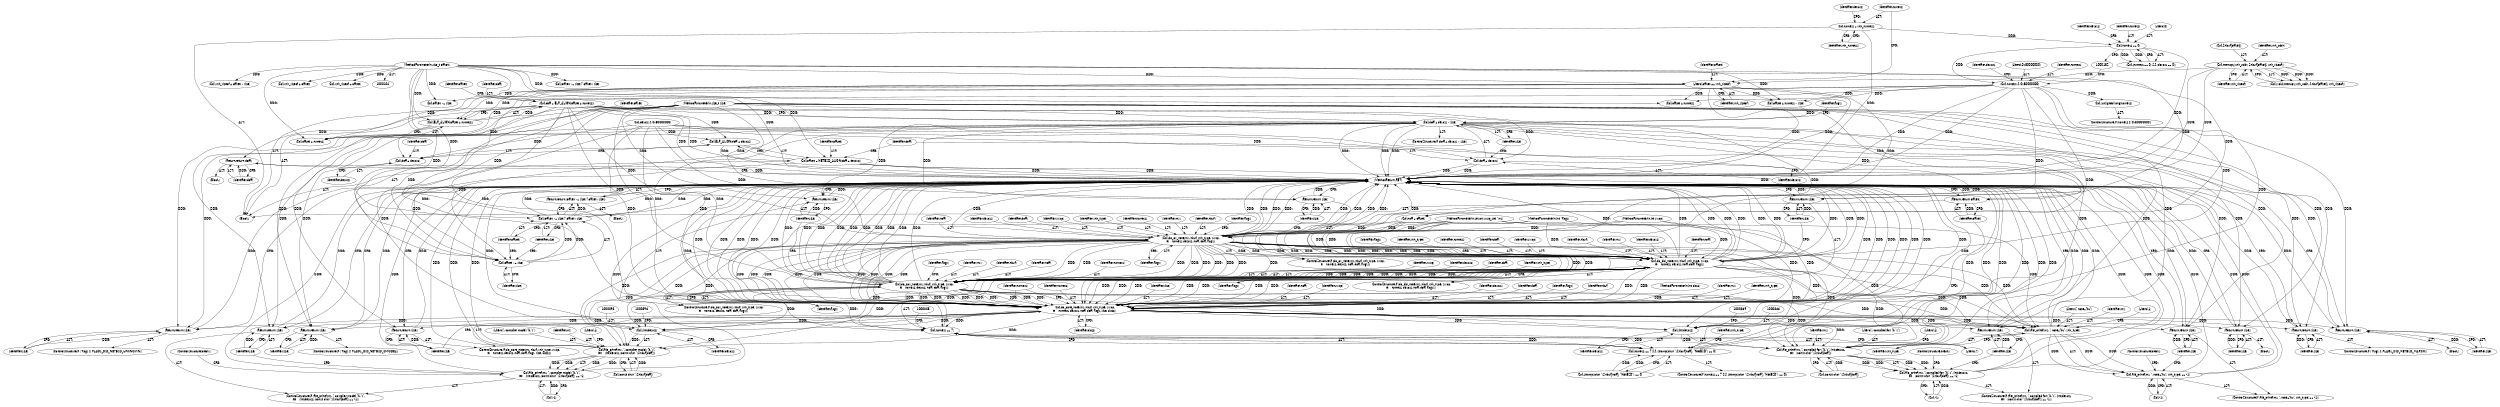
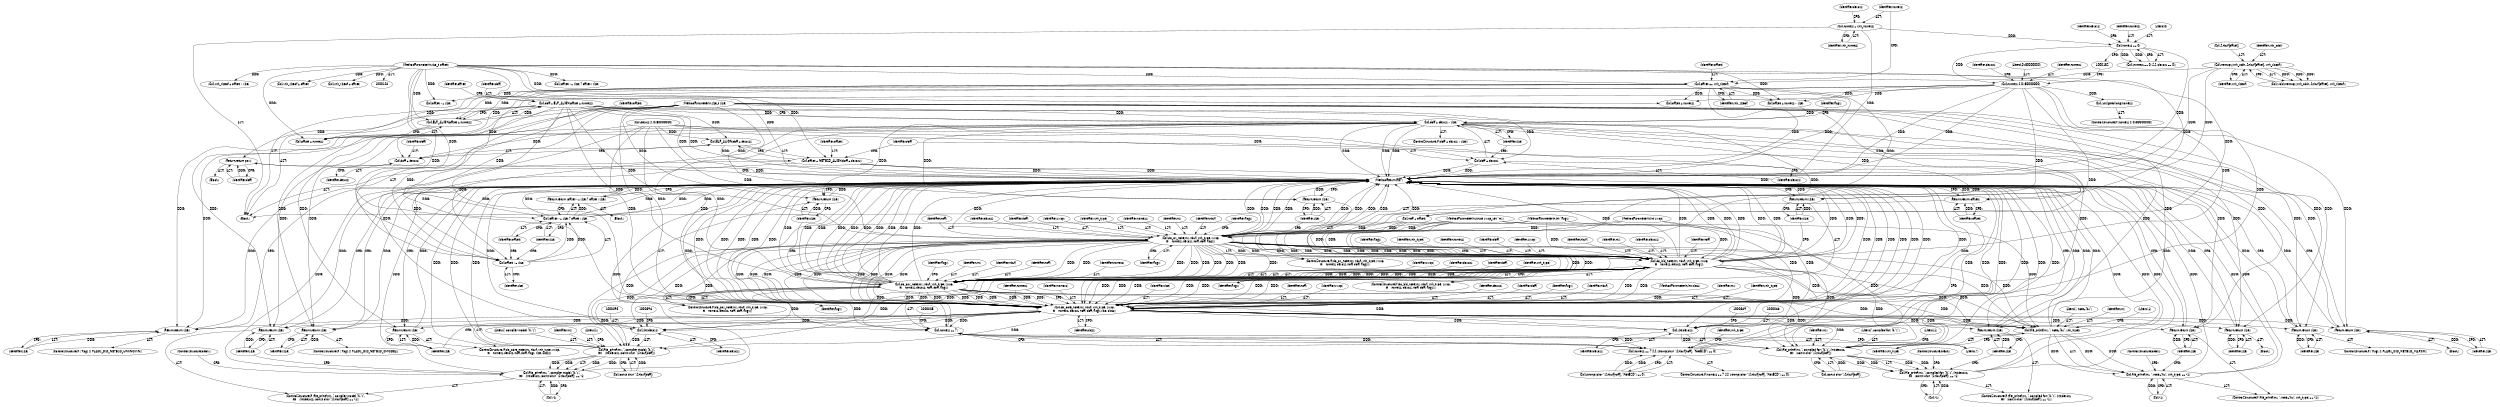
(1857, 36) -> (1856, 36)
(1712, 84) -> (1712, 84)
(239, 161) -> (238, 161)
(639, 190) -> (639, 190)
